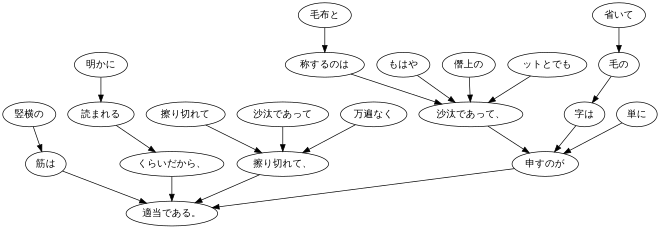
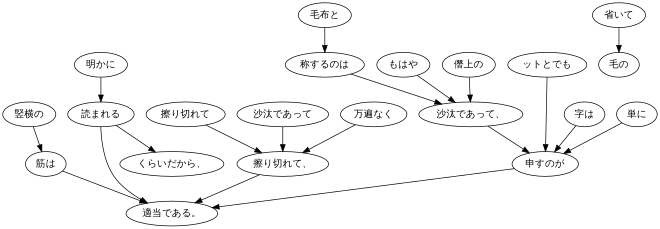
(512, 87) -> (546, 111)
(604, 87) -> none
(172, 185) -> (110, 170)
